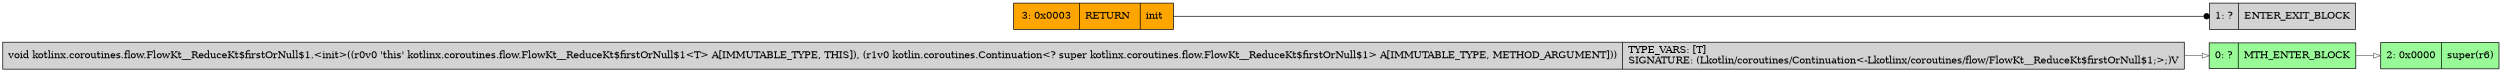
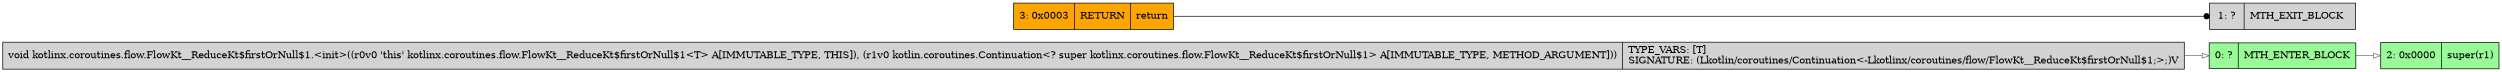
(1154, 16) -> (1152, 16)
(2297, 16) -> (2297, 16)
(2470, 55) -> (2470, 55)
